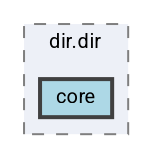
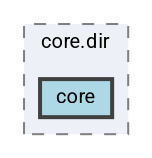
(76, 43) -> (76, 43)
